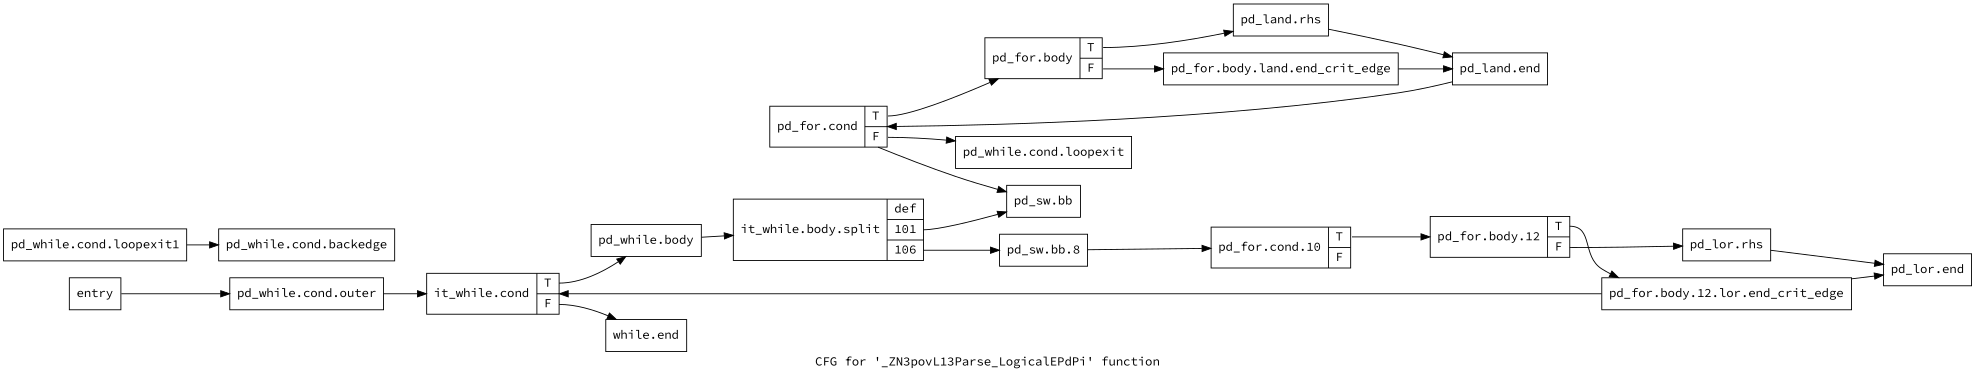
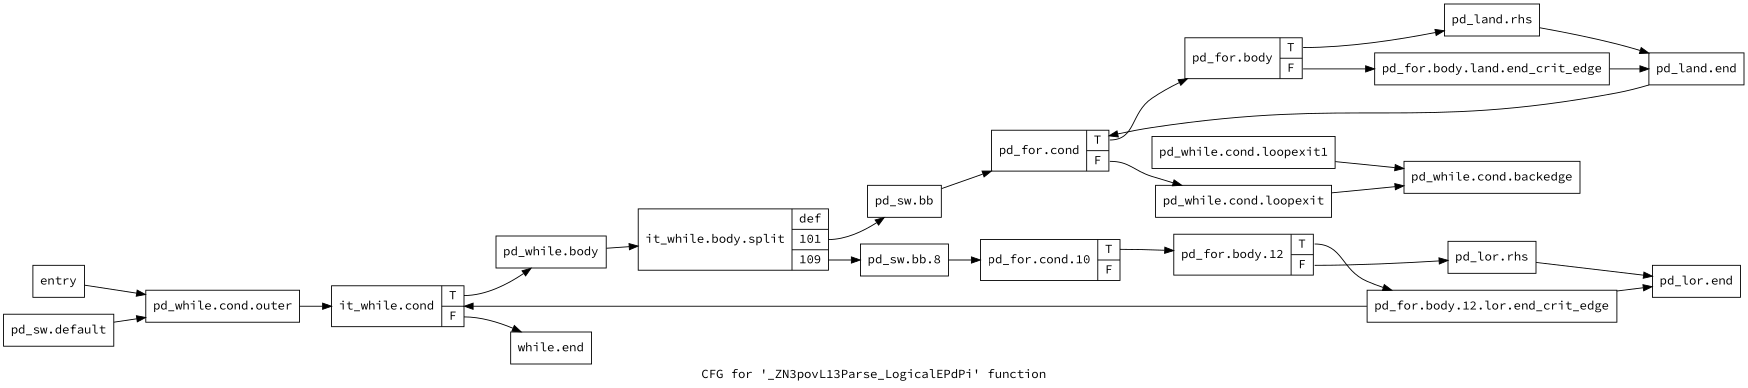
(937, 170) -> (962, 181)
none -> (1363, 190)
(905, 250) -> (810, 260)
none -> (59, 330)
